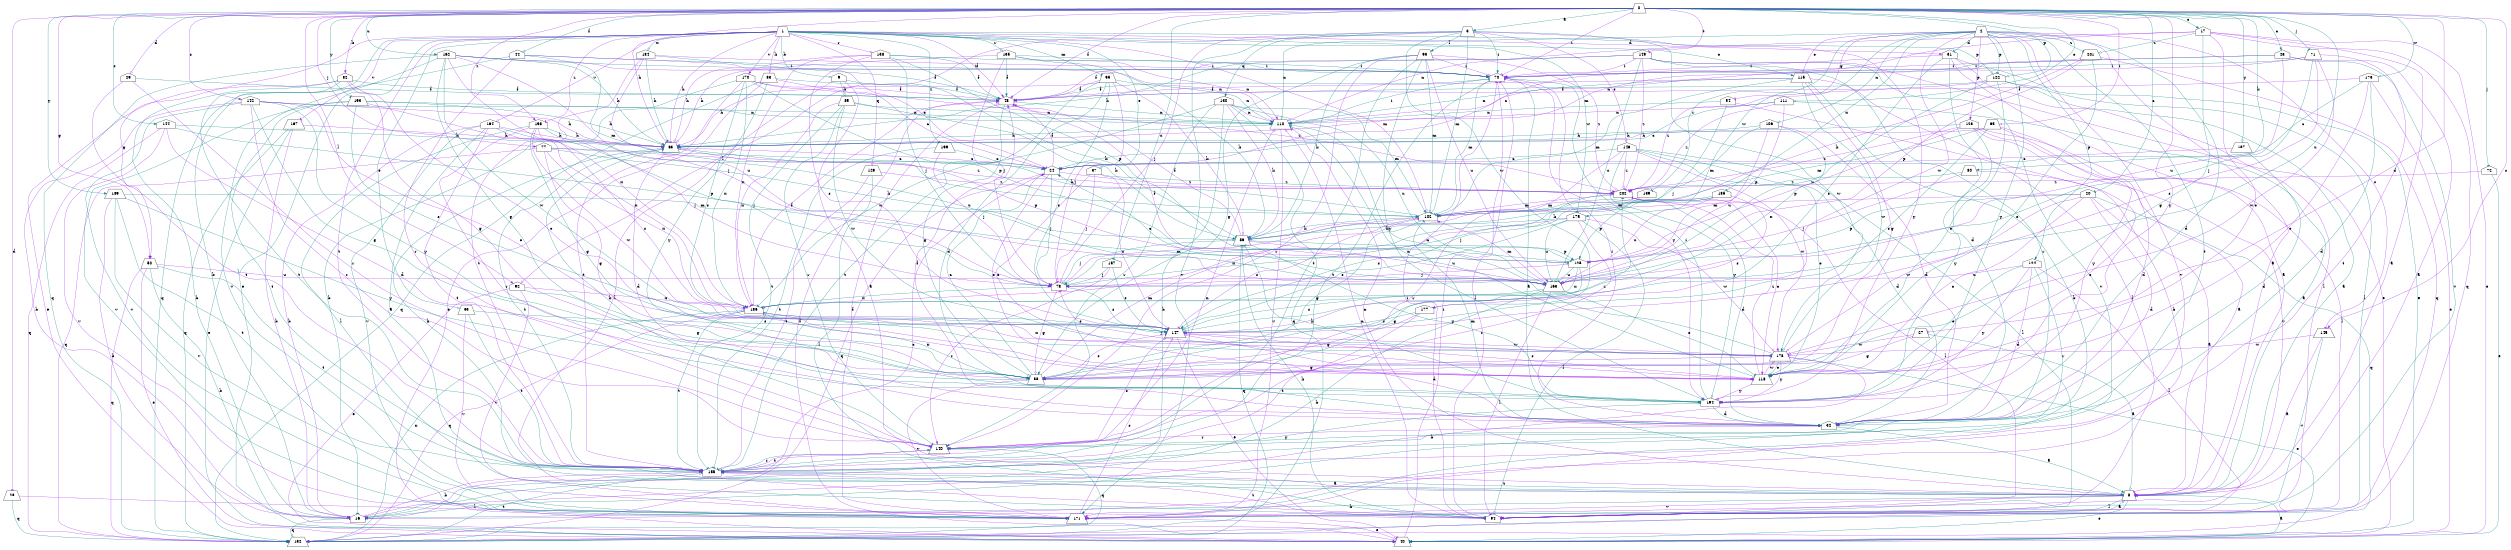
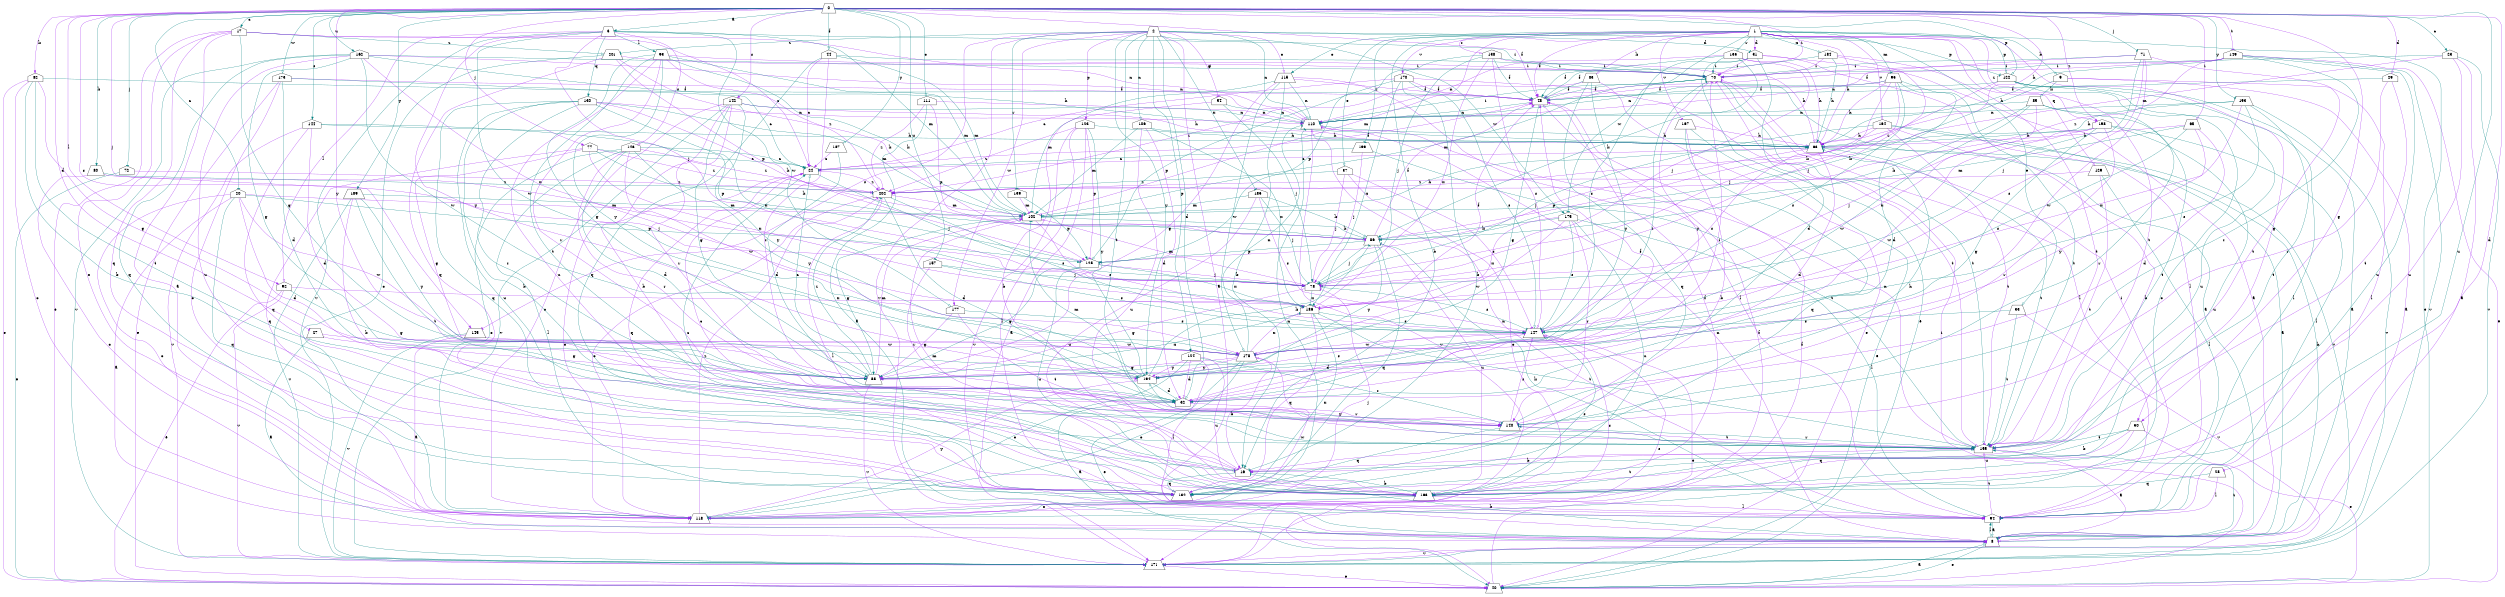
(1294, 145) -> none
none -> (387, 180)
(1065, 470) -> (1333, 478)
